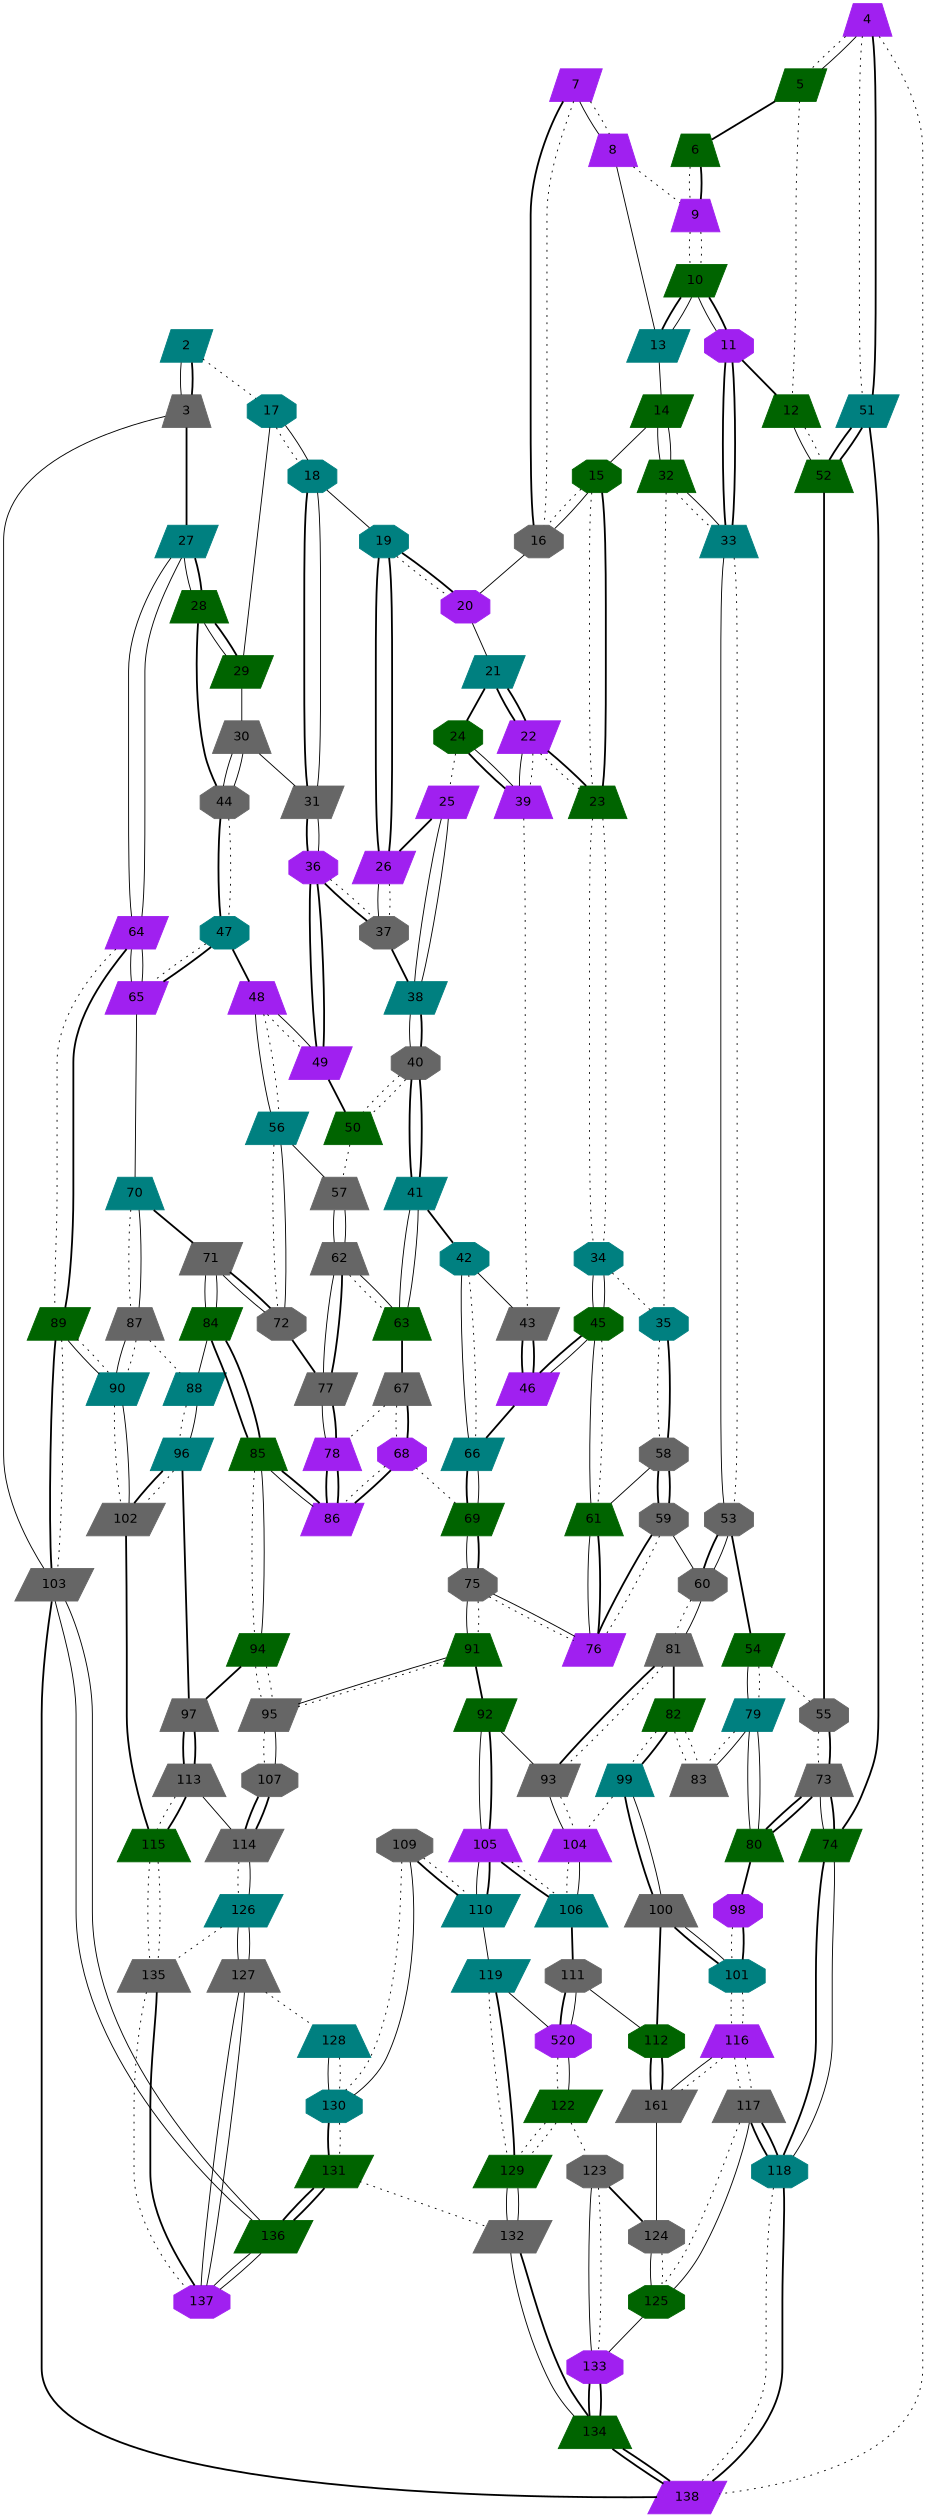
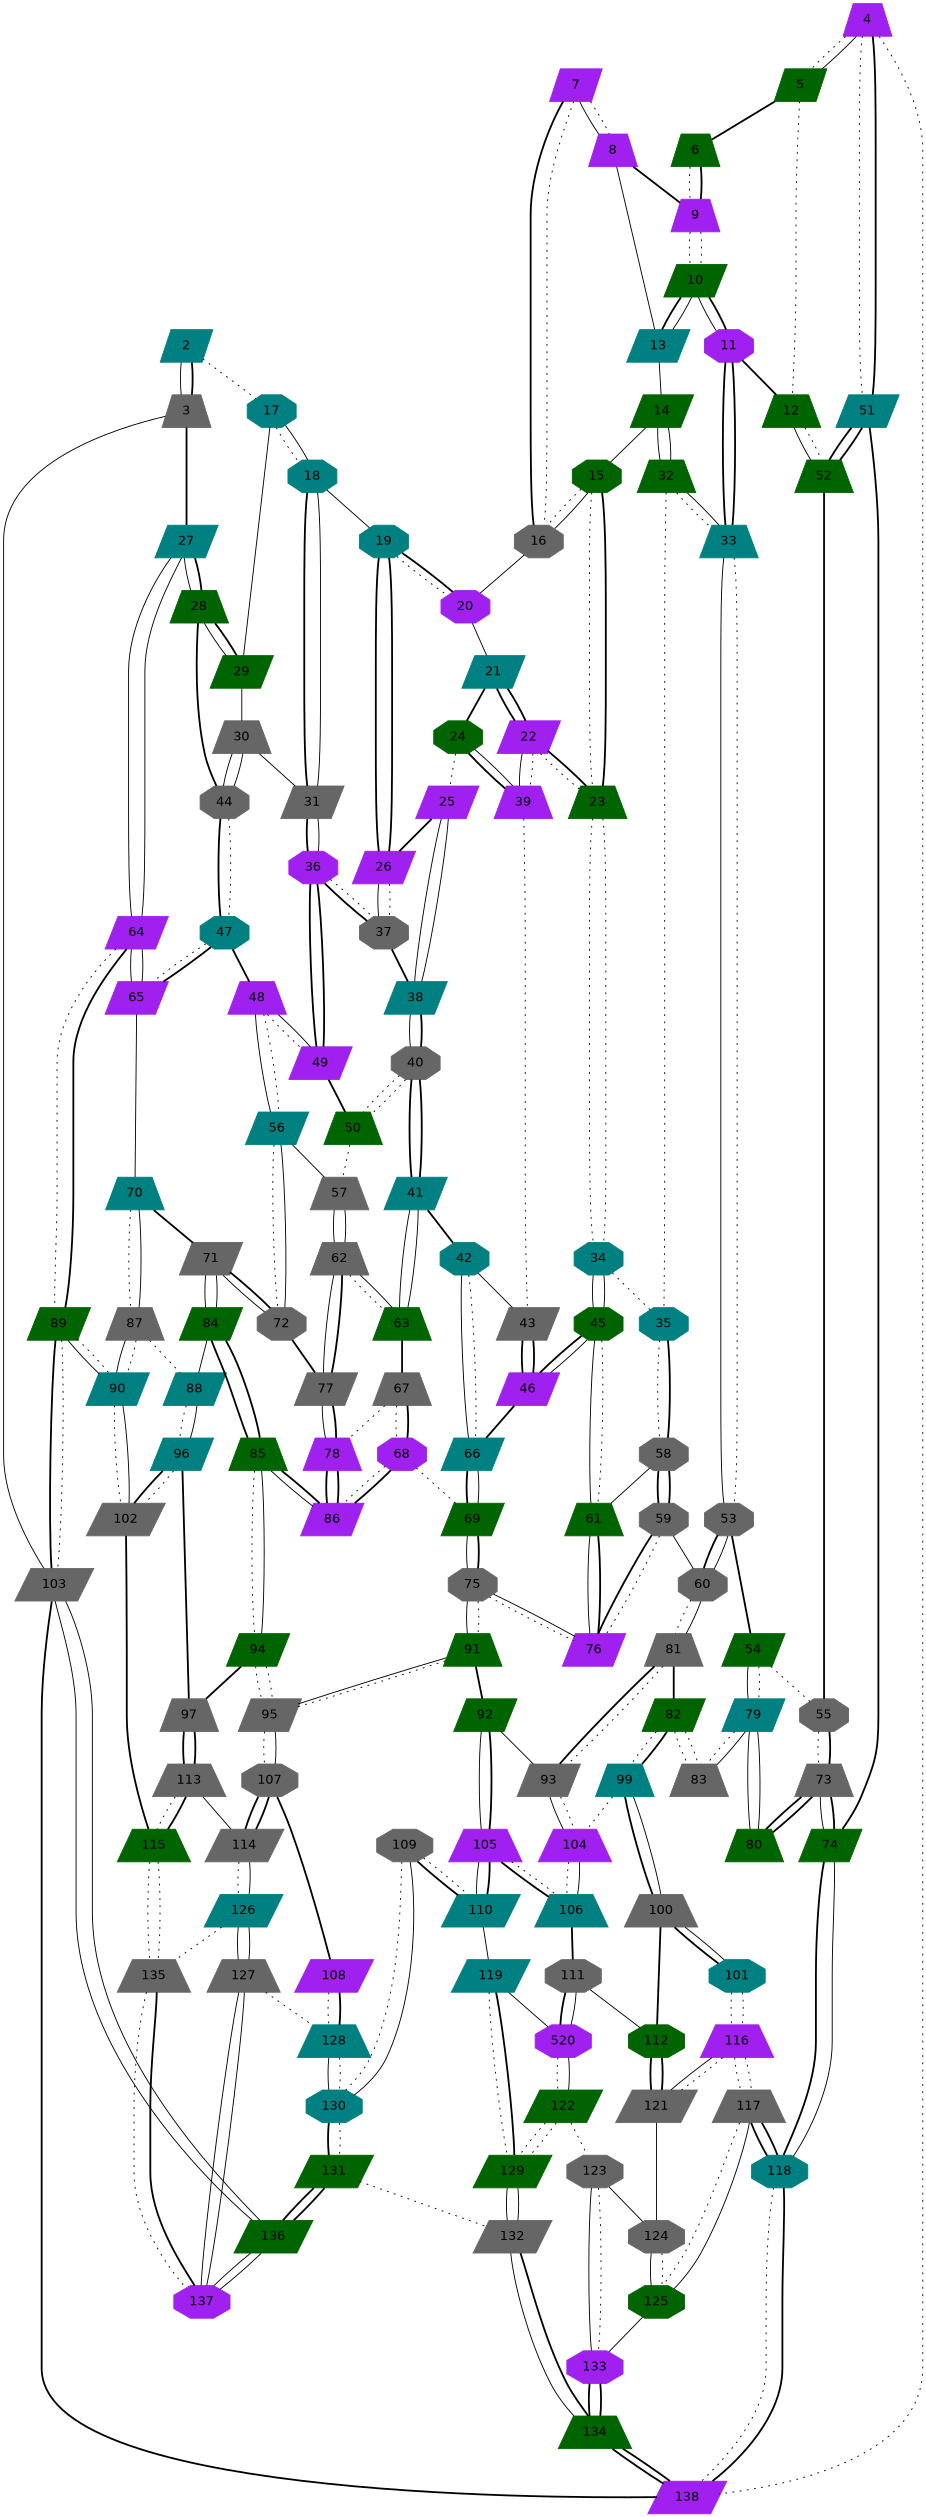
(657, 185) -> (657, 185)
(738, 1911) -> none
none -> (334, 1976)
(657, 2106) -> (657, 2106)
(626, 2204) -> (626, 2204)
